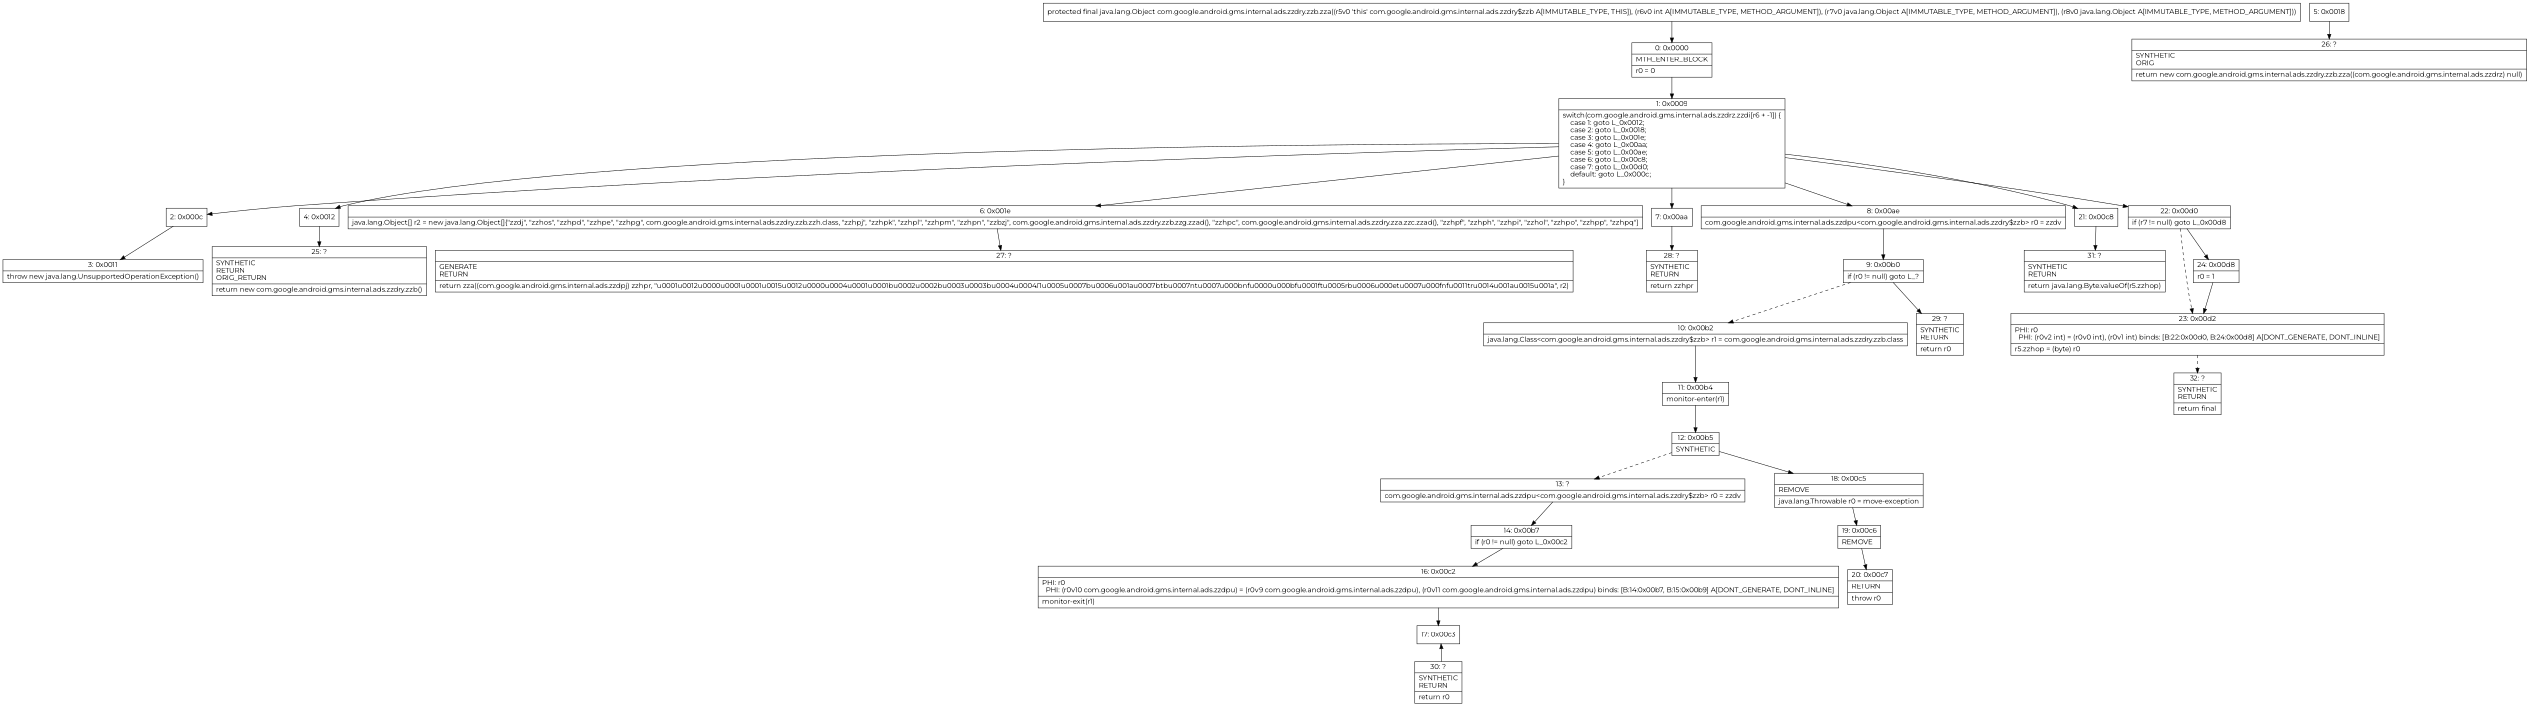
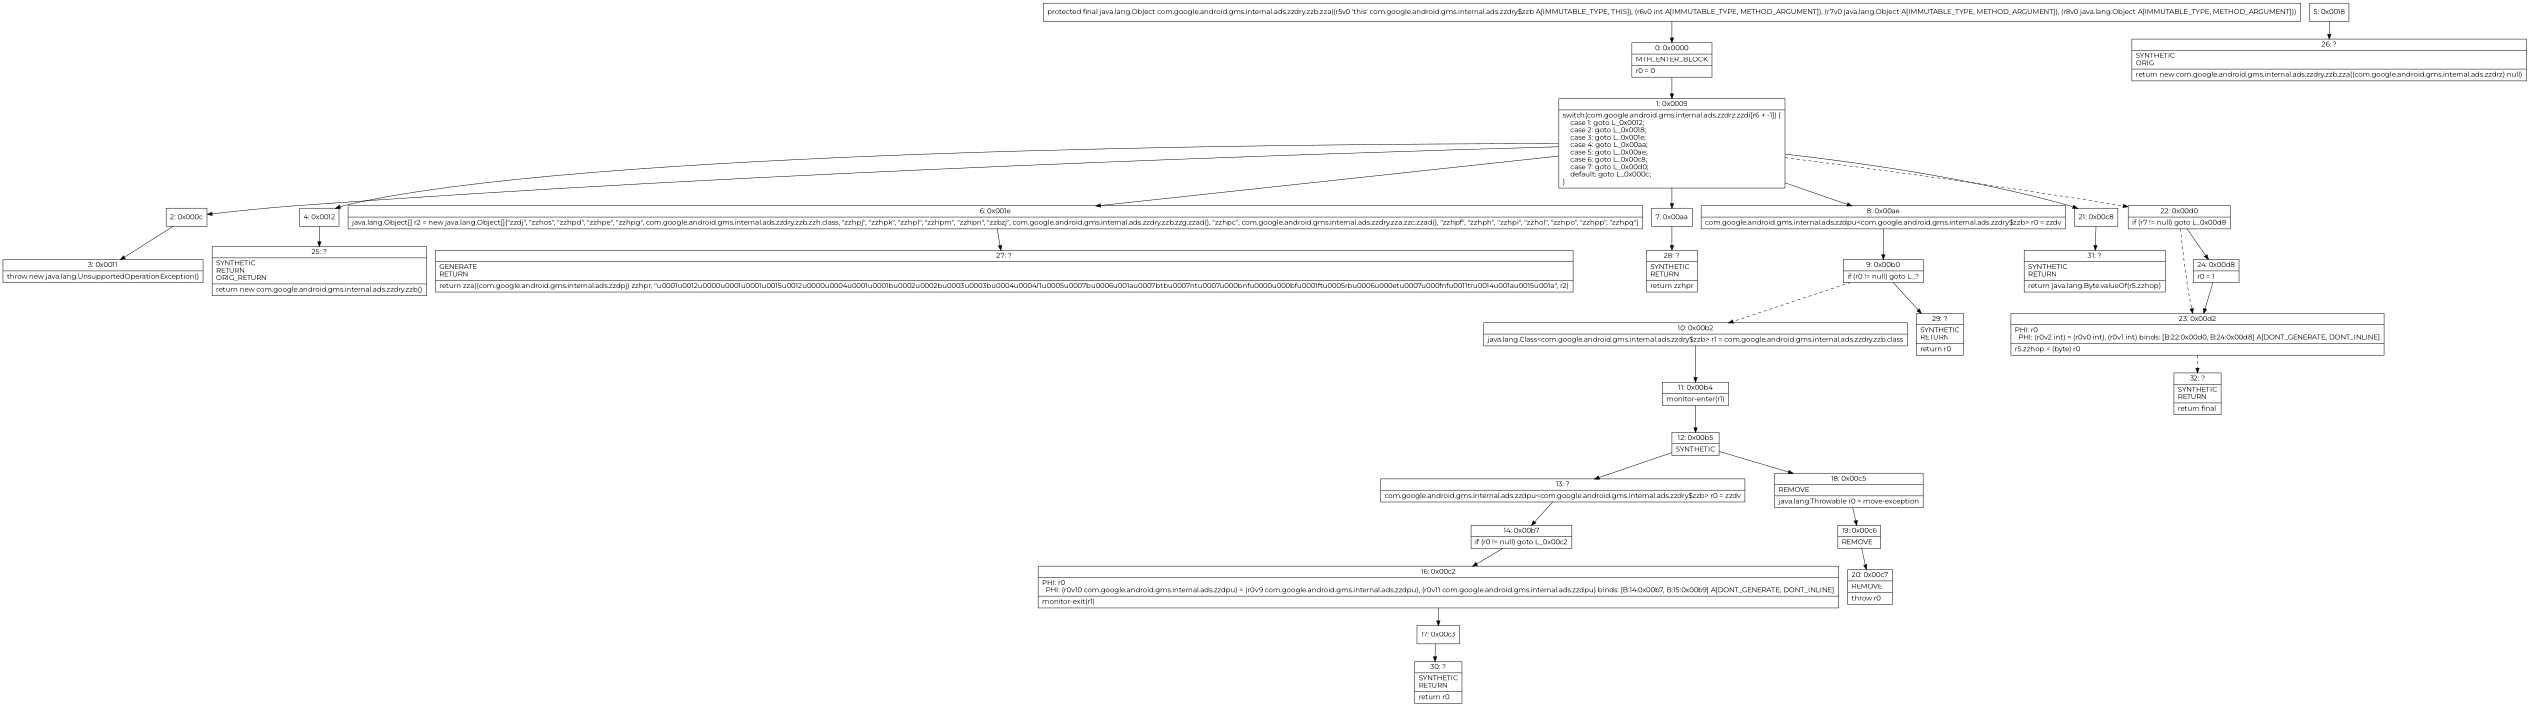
(1895, 172) -> (1895, 172)
(1635, 465) -> (1635, 465)
(1866, 587) -> (1867, 587)
(1442, 655) -> (1435, 650)
